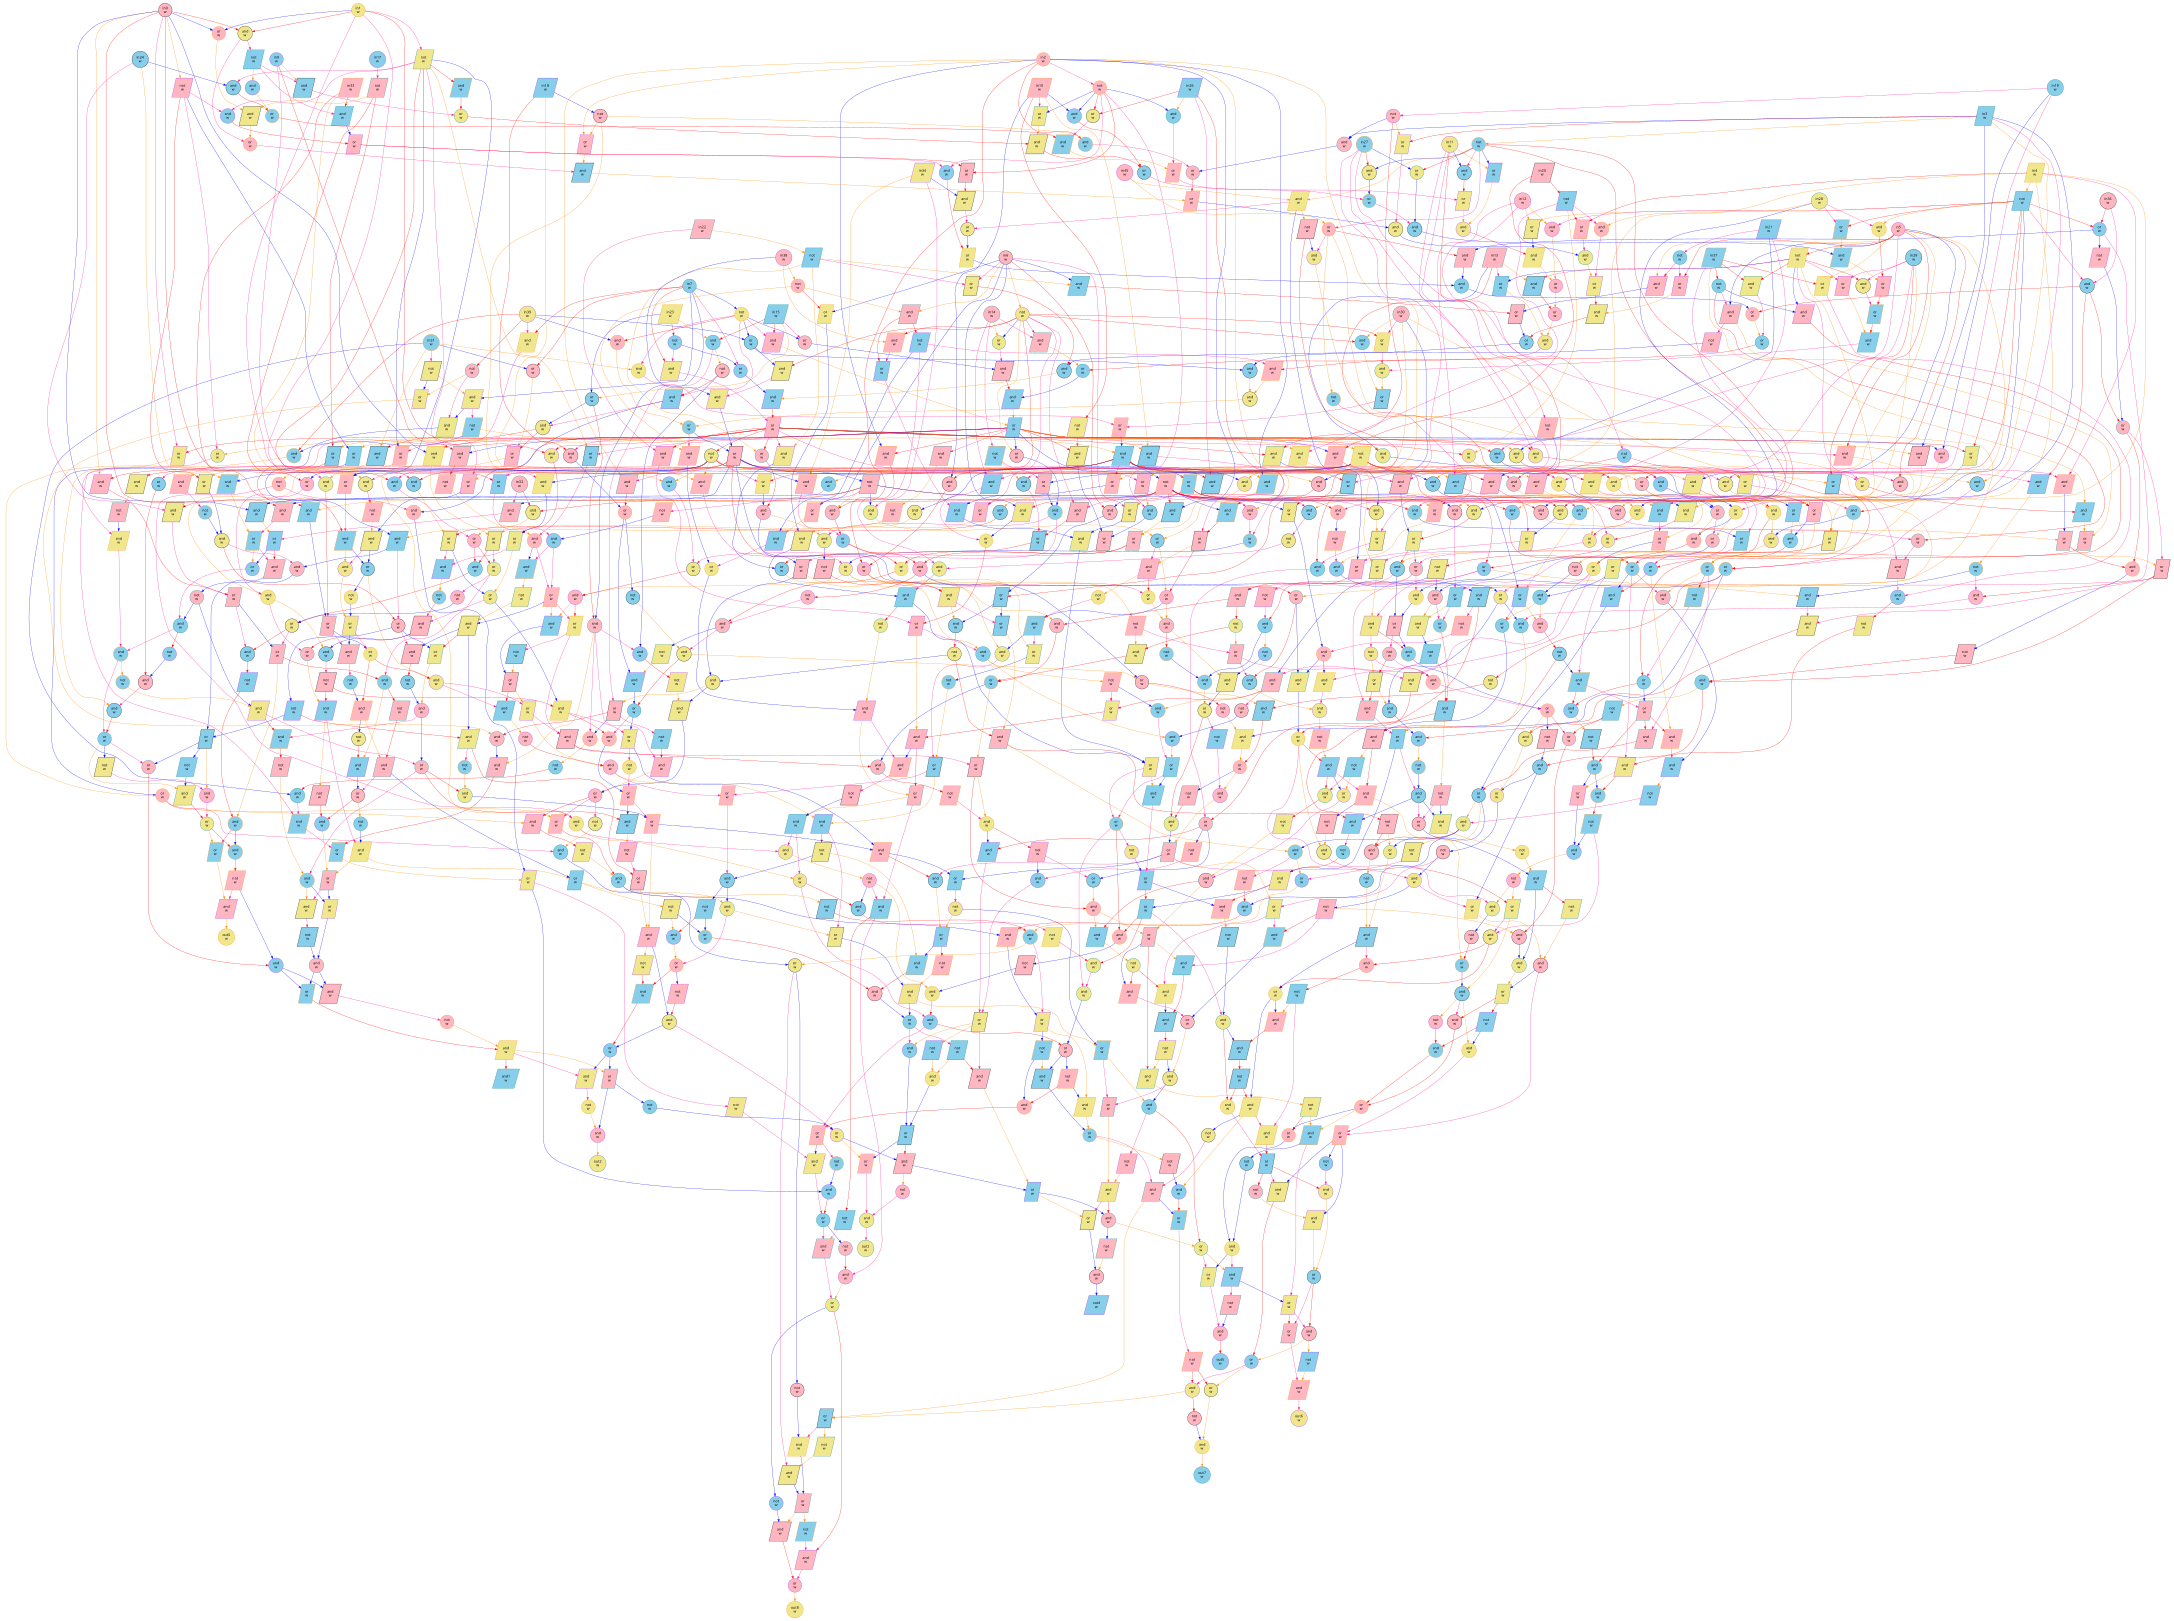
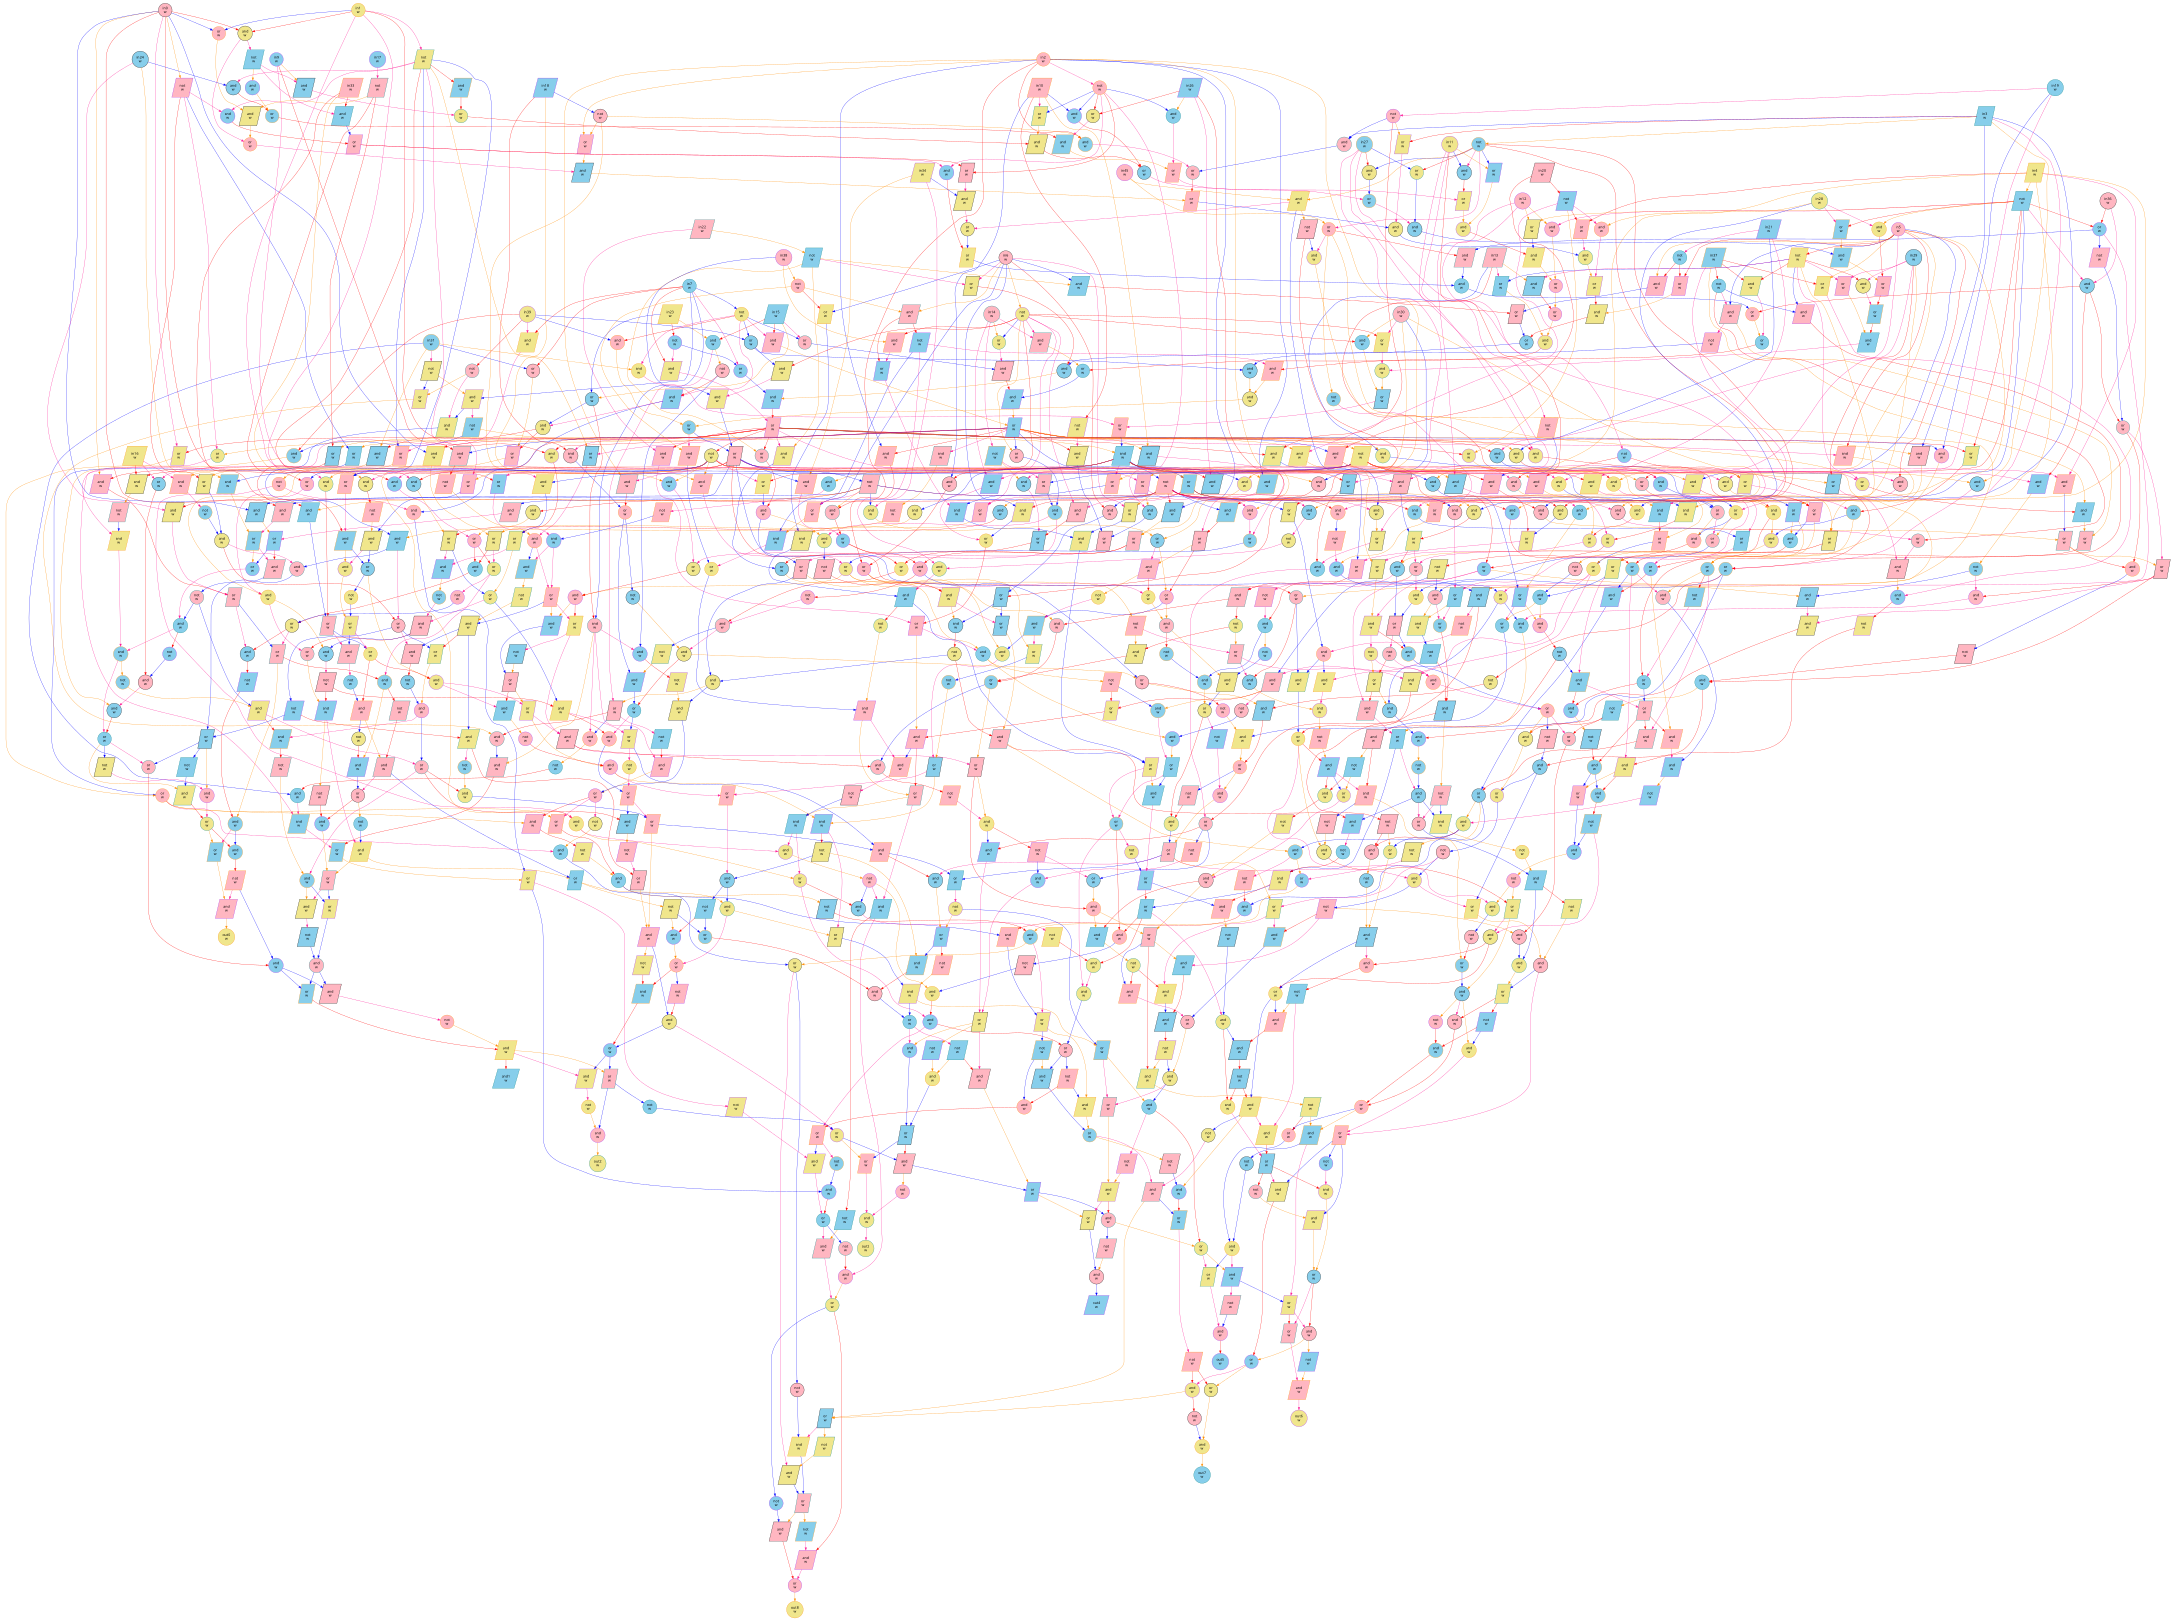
none -> (135, 456)
(520, 484) -> none
